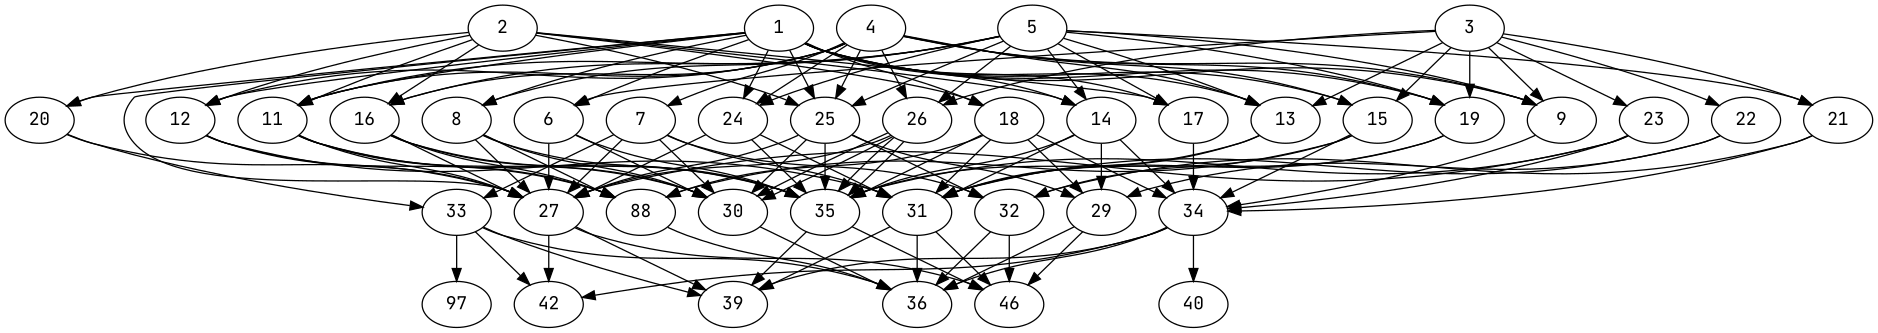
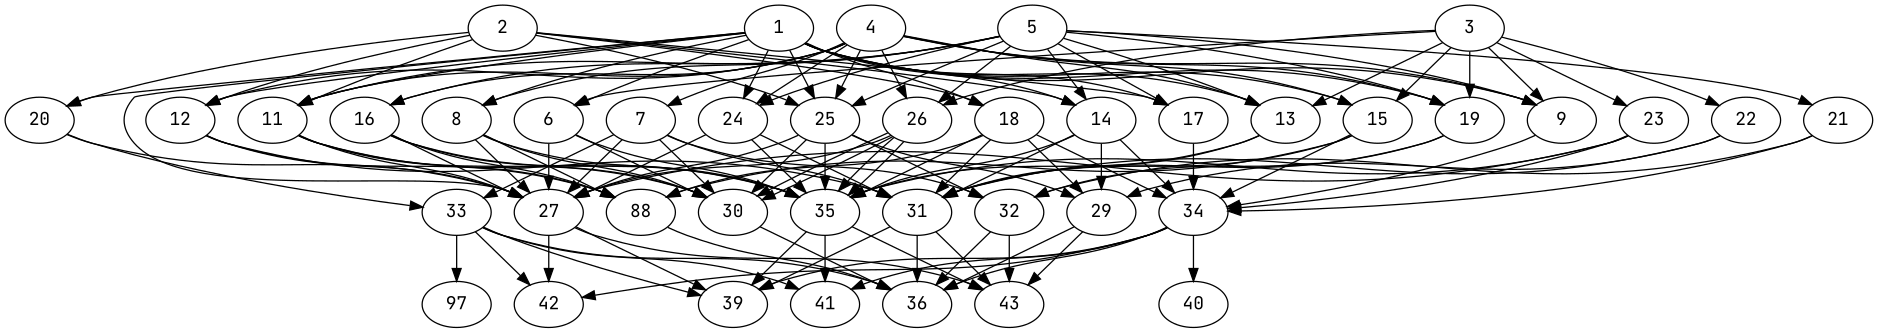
(1653, 60) -> none
(439, 71) -> none
none -> (825, 304)
(1009, 304) -> (1009, 304)
